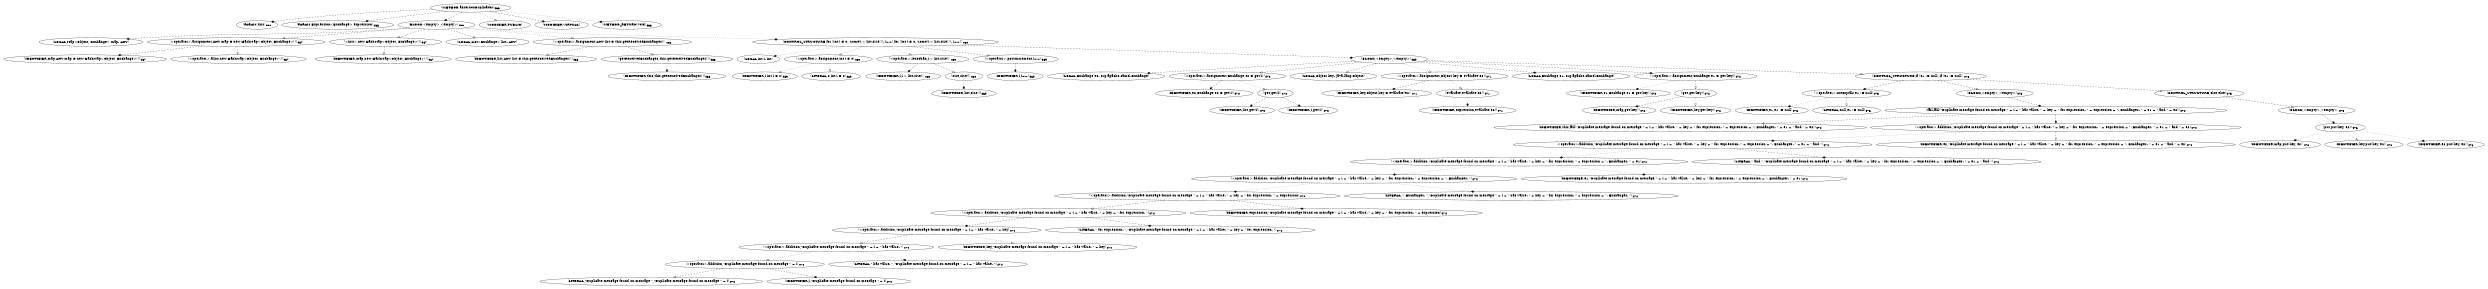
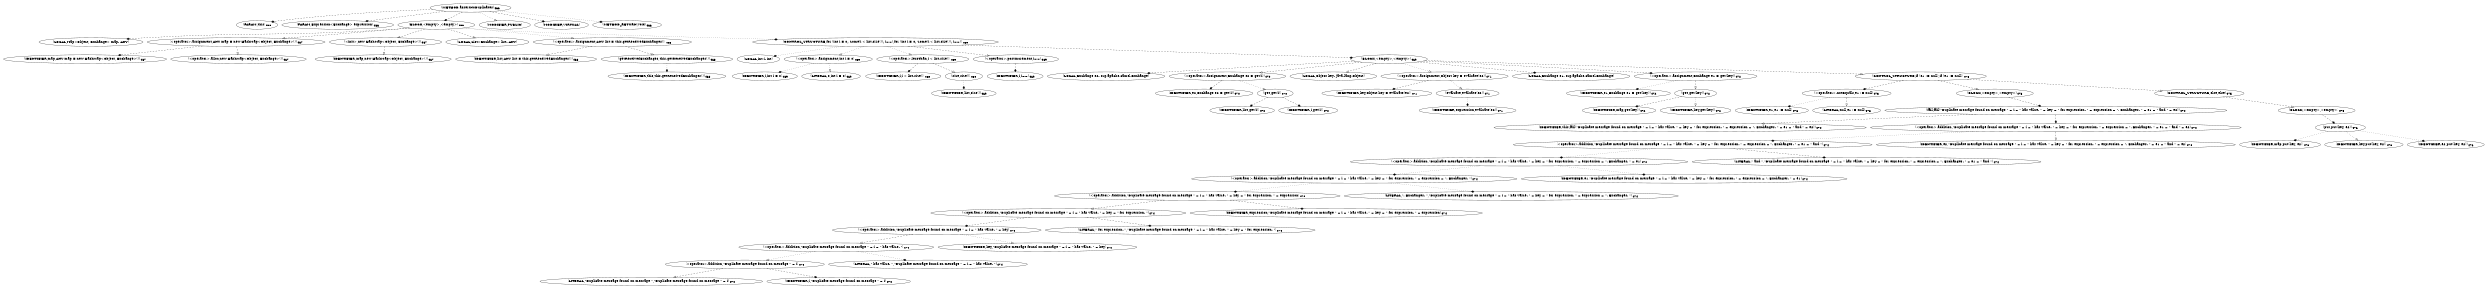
(797, 67) -> (797, 67)
